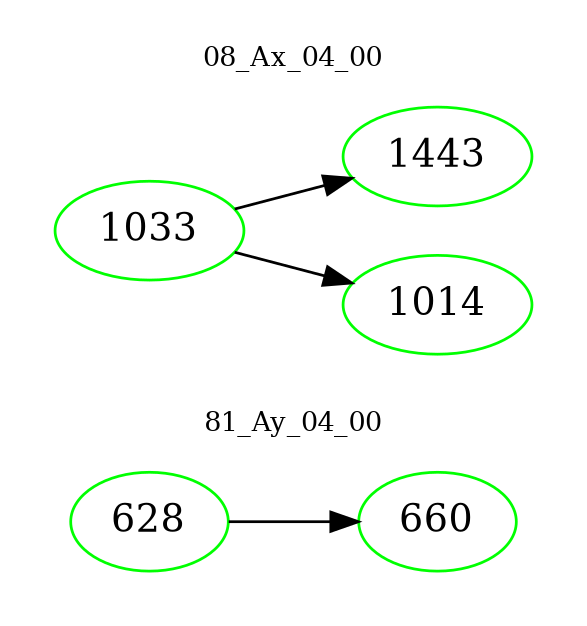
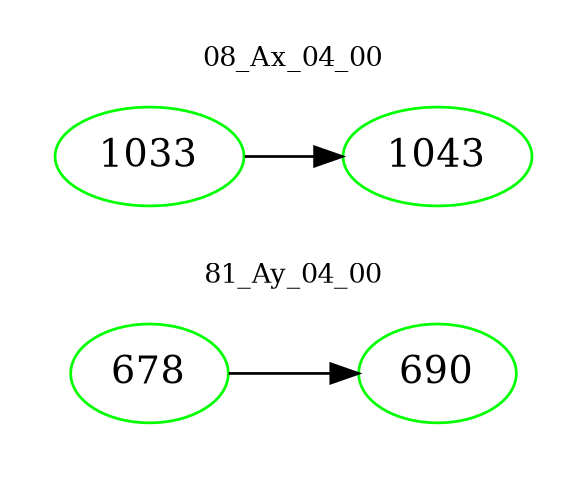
(438, 157) -> (438, 157)
(438, 305) -> none
(150, 522) -> (150, 373)
(438, 522) -> (438, 373)
